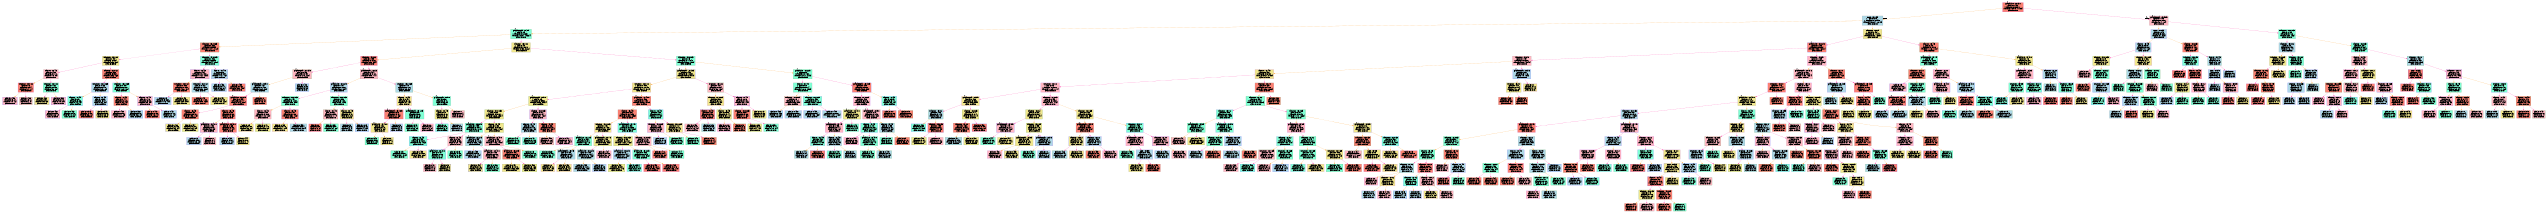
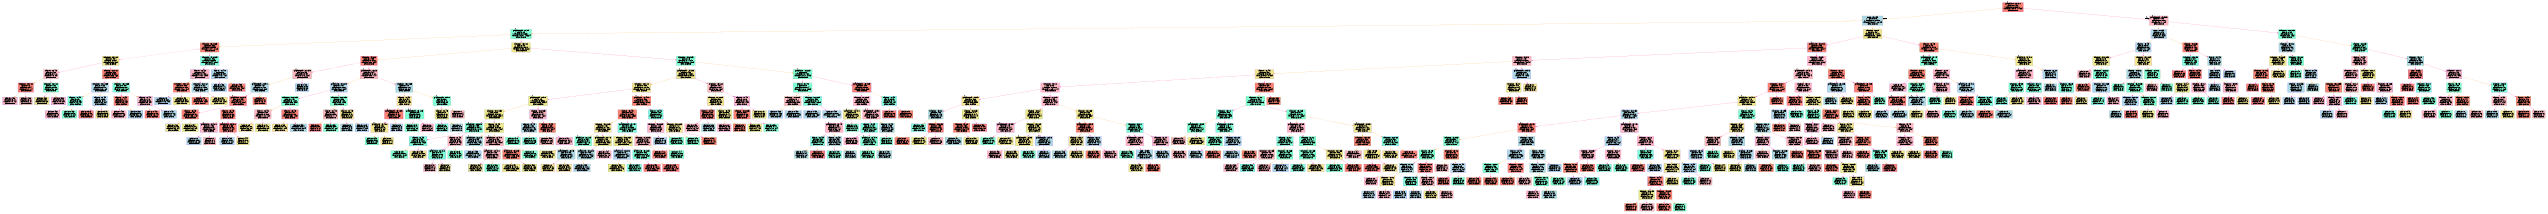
(547, 155) -> (547, 155)
(599, 168) -> none
